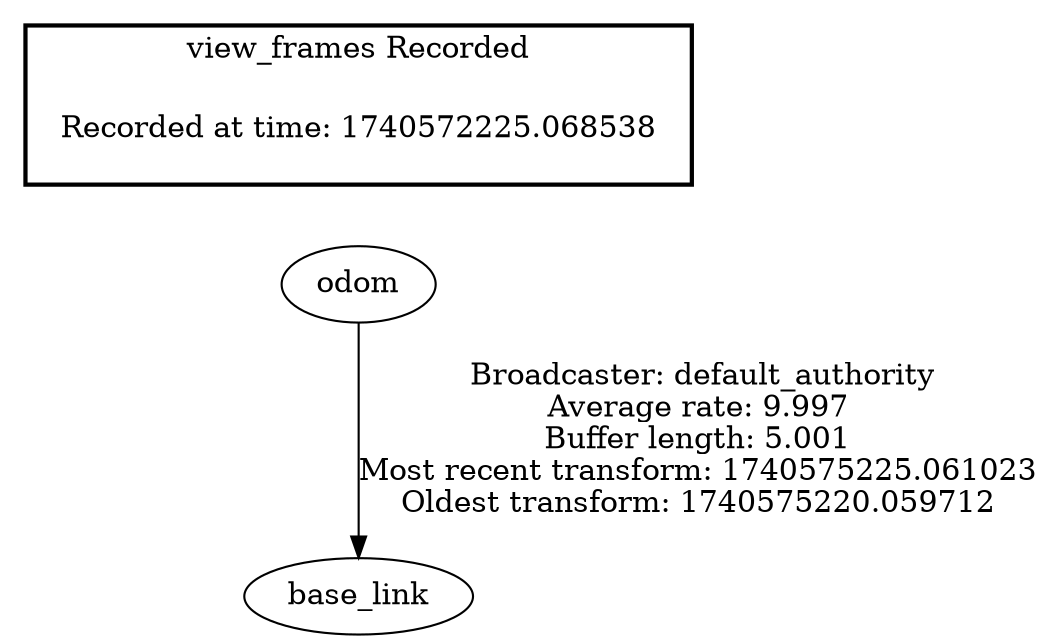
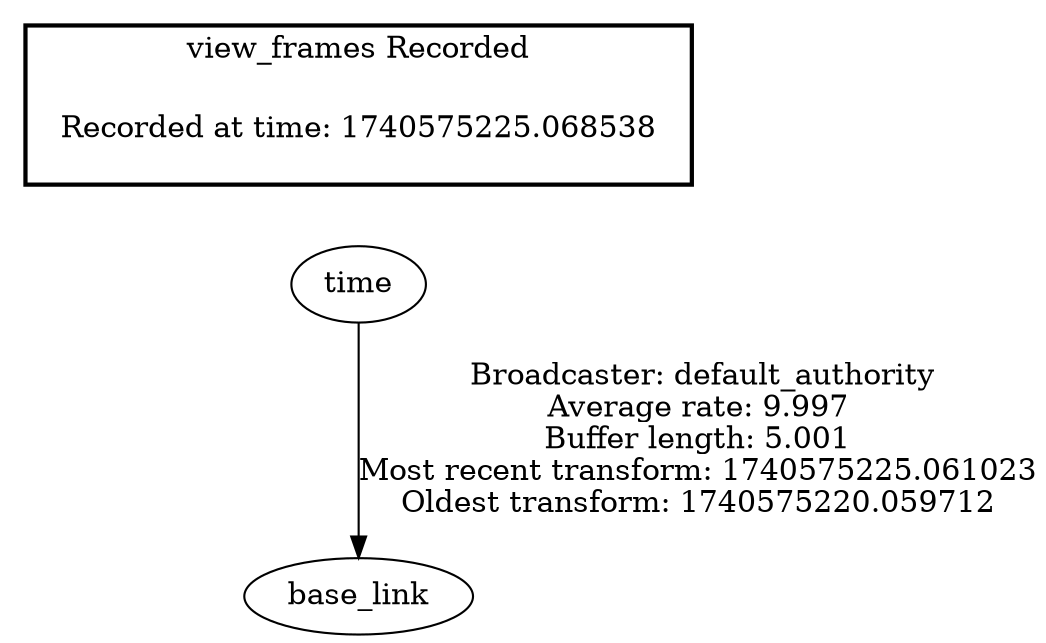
(359, 129) -> (359, 129)
(359, 284) -> (359, 284)
